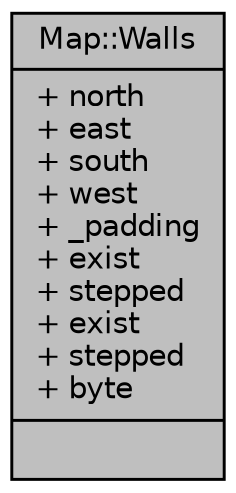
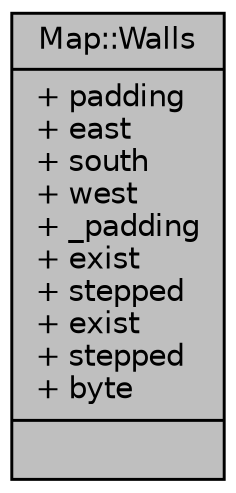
(90, 97) -> (111, 97)
